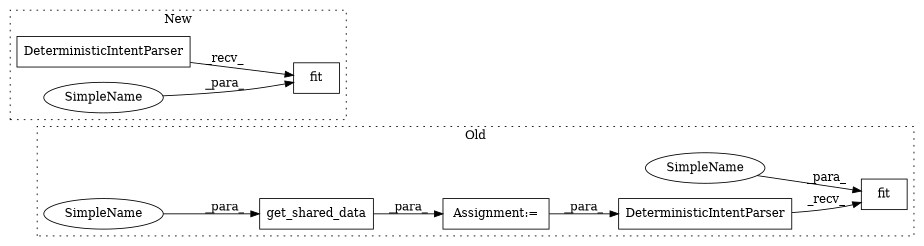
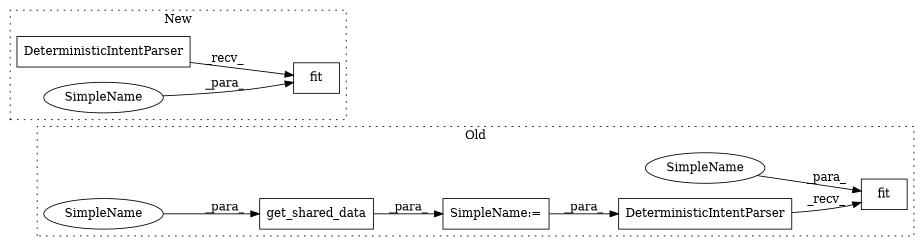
(496, 214) -> (496, 214)
